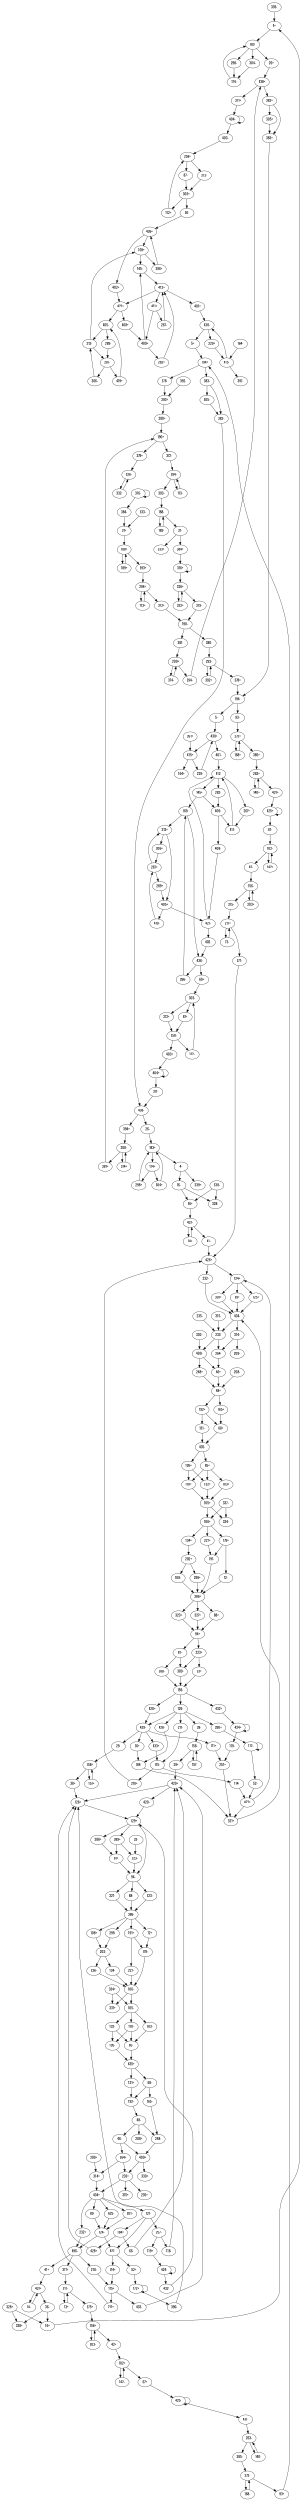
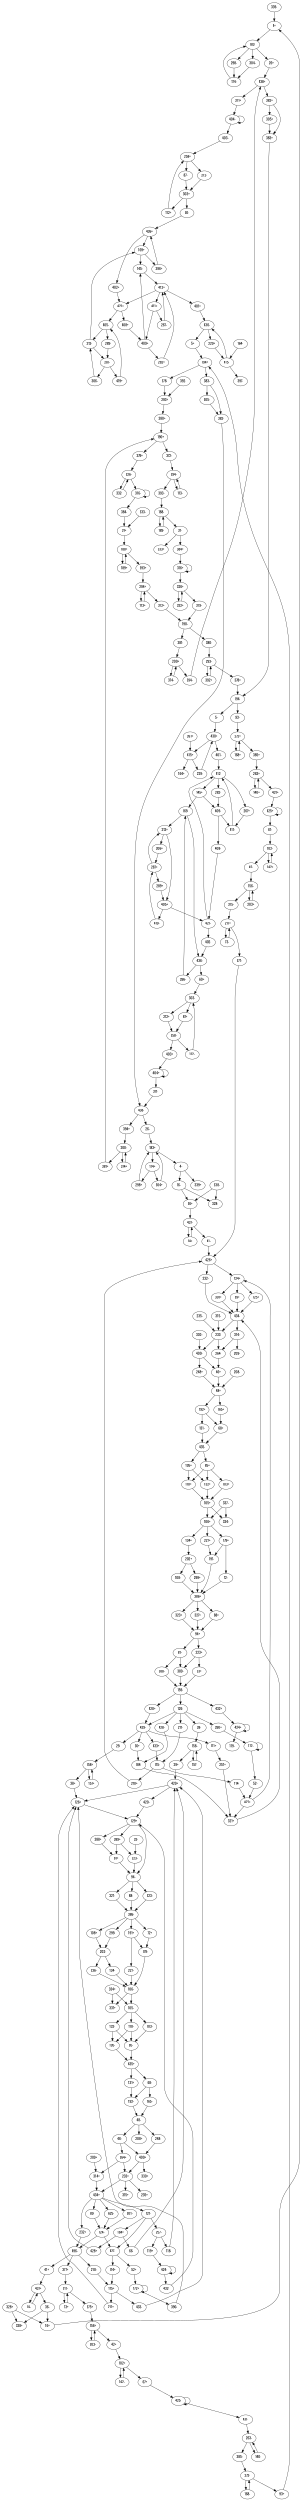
none -> (133, 483)
(228, 1755) -> none
(154, 2119) -> (145, 2110)
